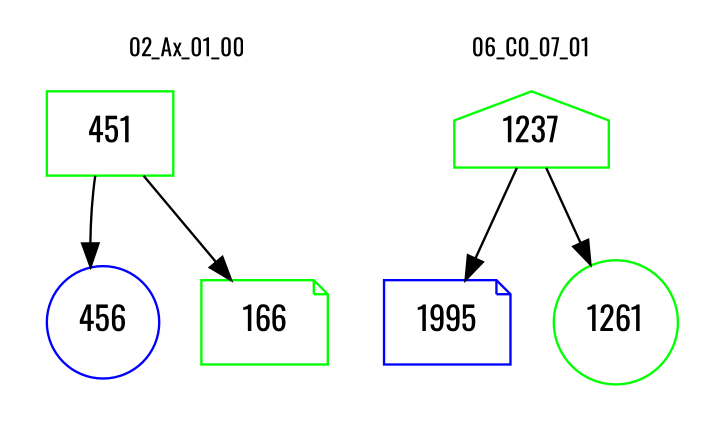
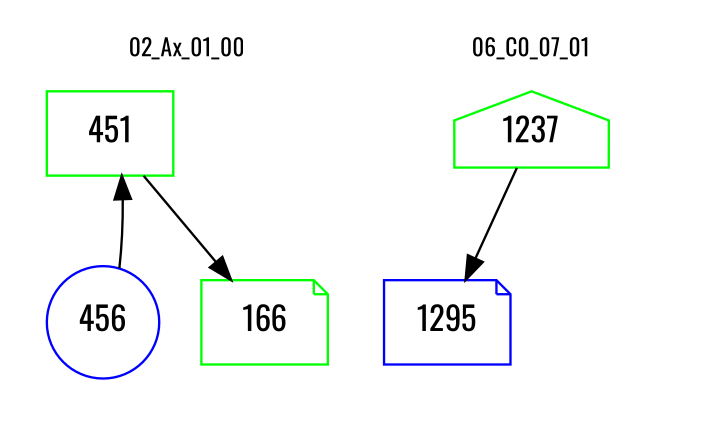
(92, 210) -> (122, 234)
(447, 322) -> (447, 322)
(616, 322) -> none
